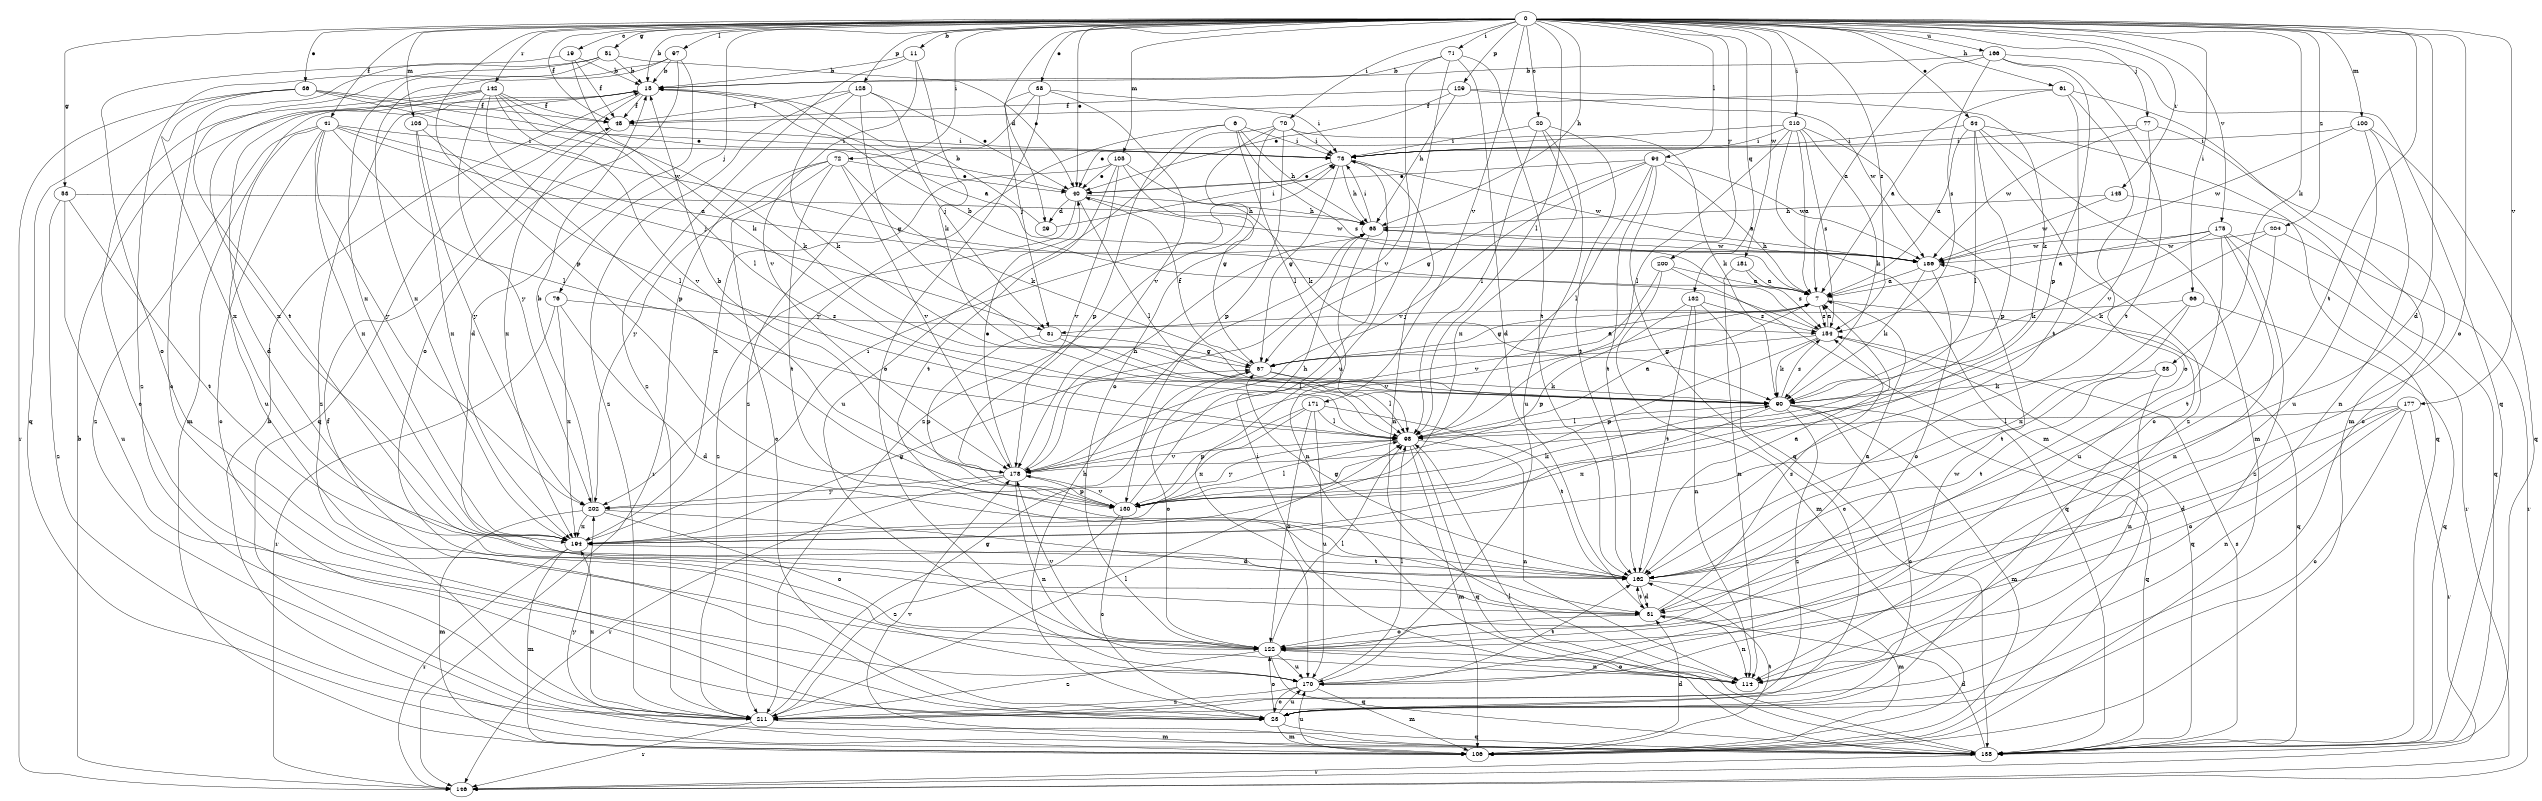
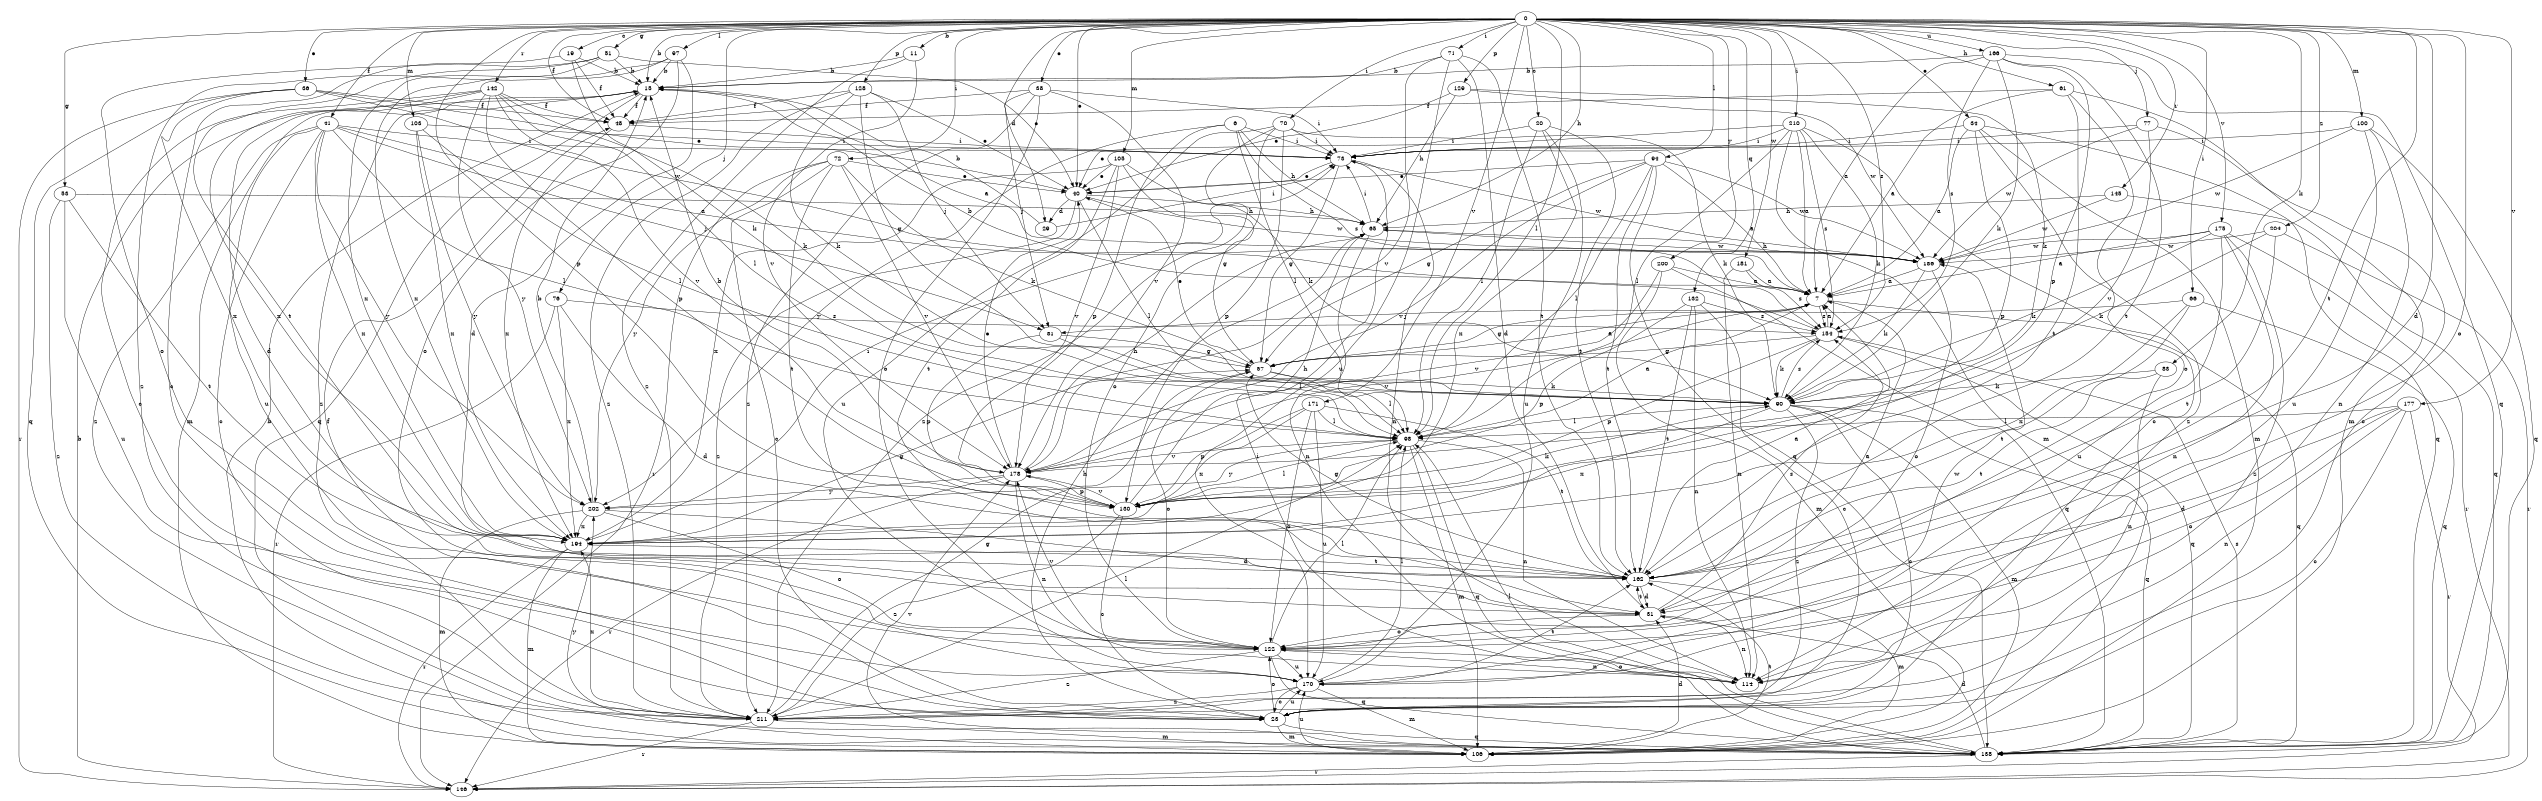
(1061, 104) -> (831, 106)
(1350, 194) -> none
(1180, 282) -> (1180, 282)
(1166, 357) -> (1956, 271)
(1785, 413) -> none
